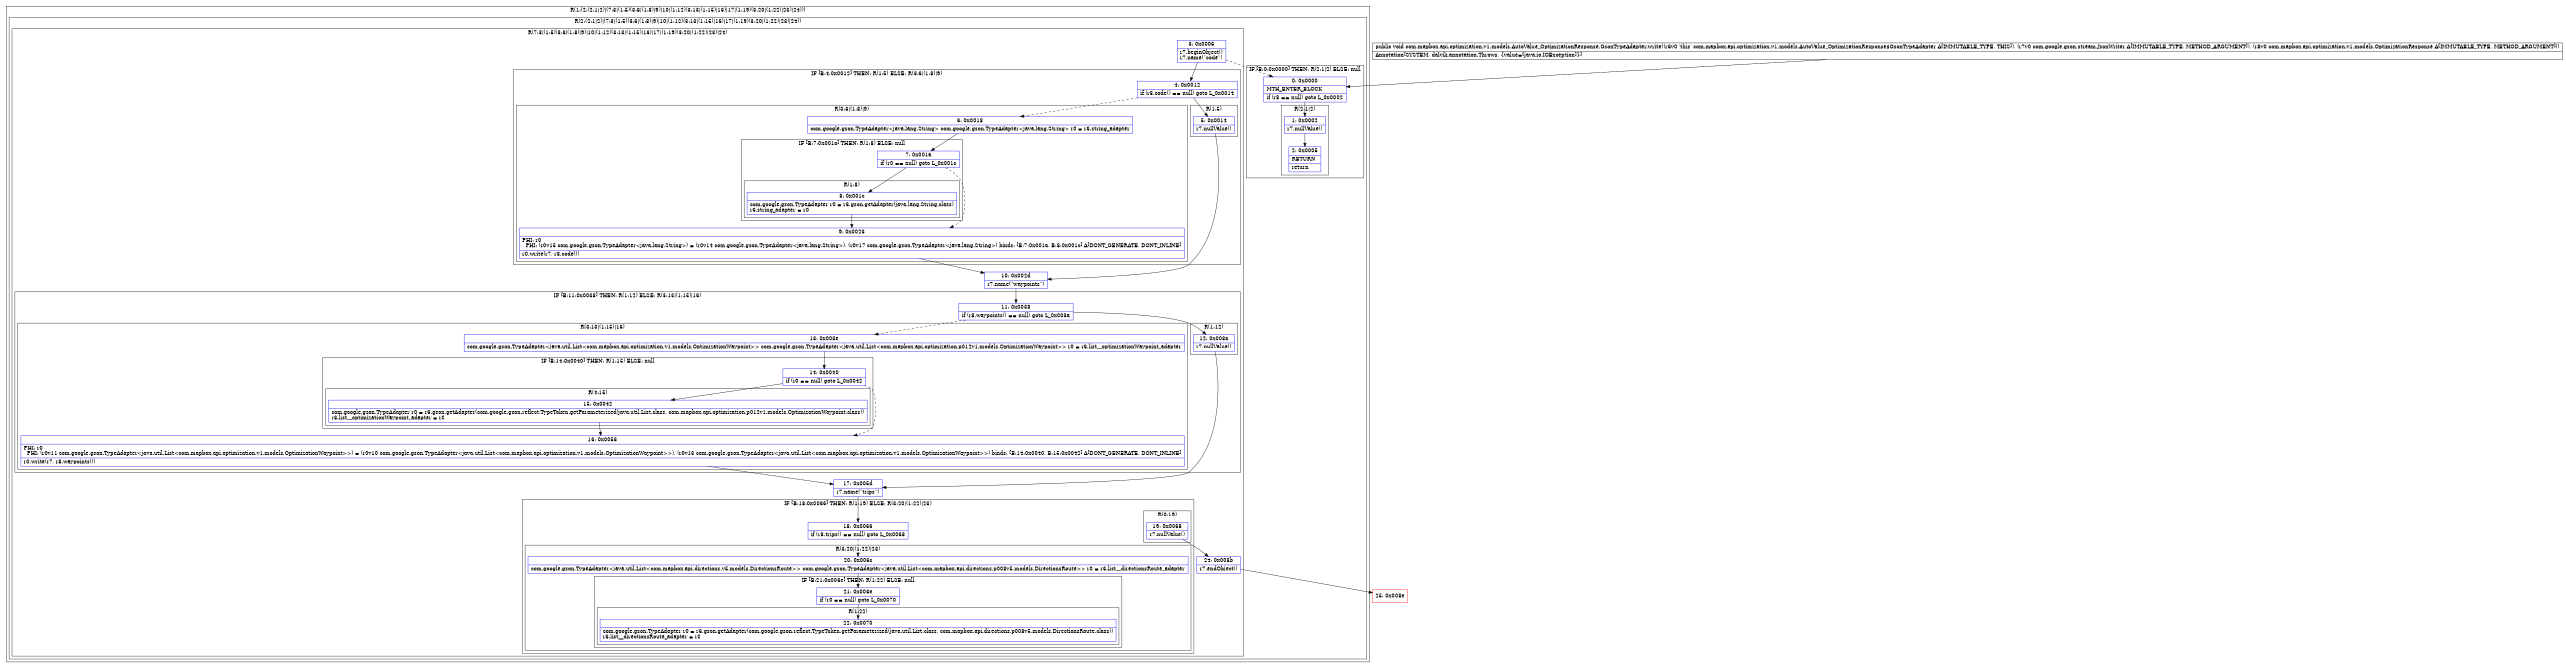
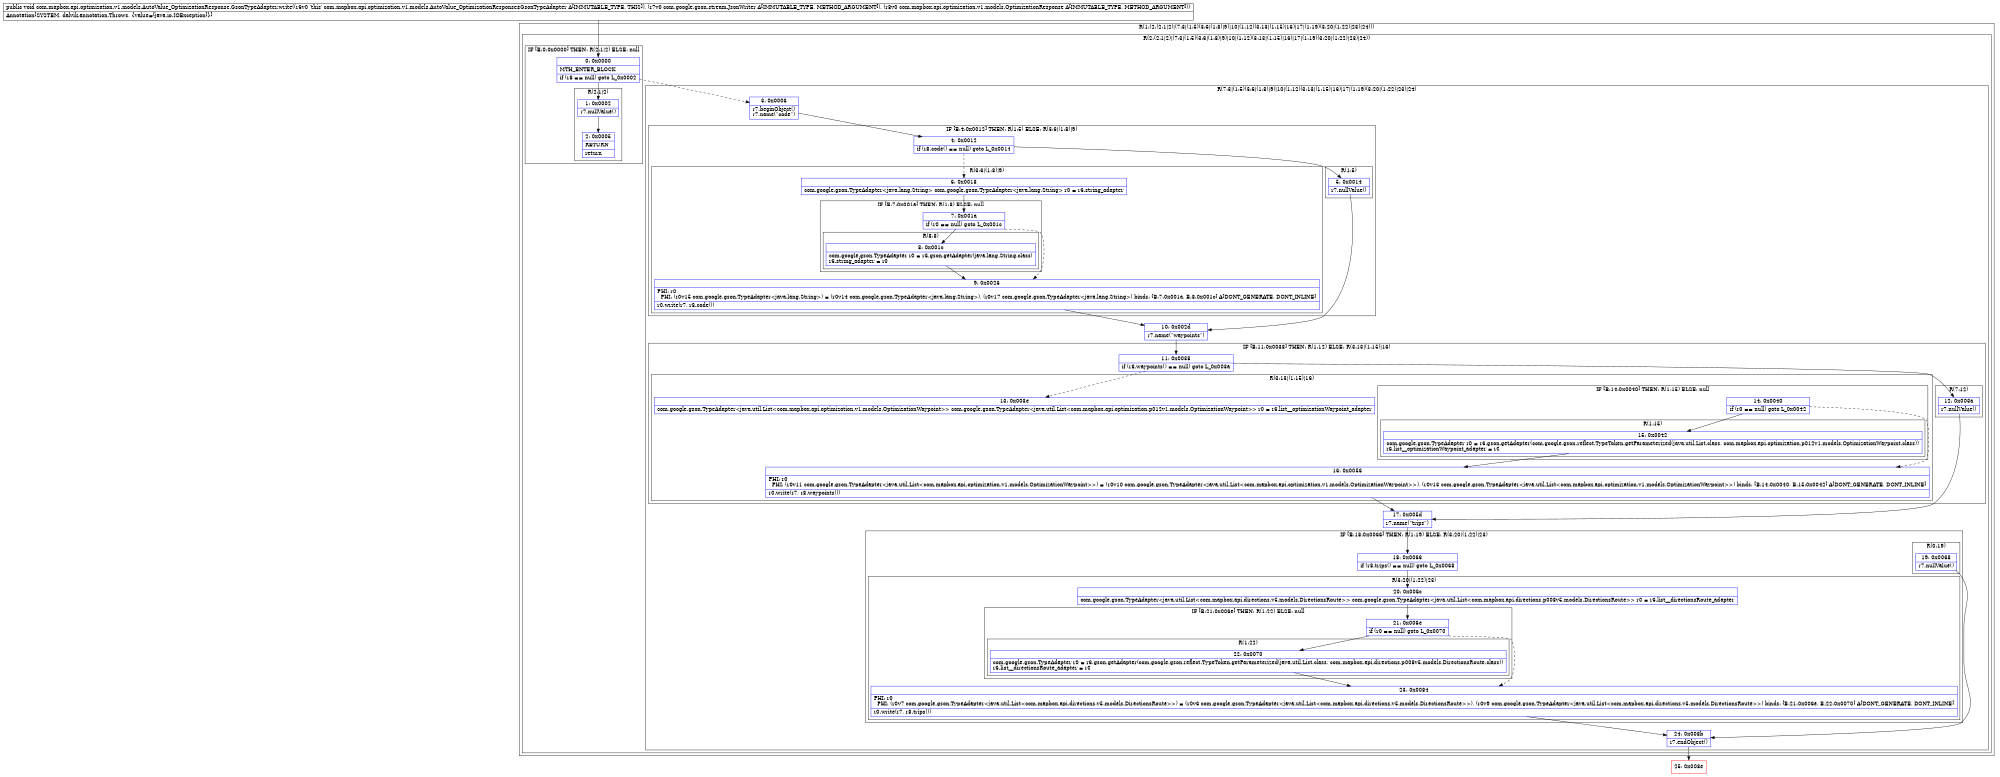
(1249, 68) -> (693, 90)
(852, 185) -> (931, 236)
(1214, 327) -> (1959, 390)
(824, 360) -> none
(598, 393) -> (1653, 424)
(858, 547) -> (1408, 579)
none -> (1414, 701)
